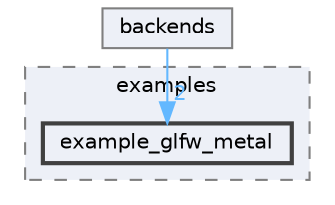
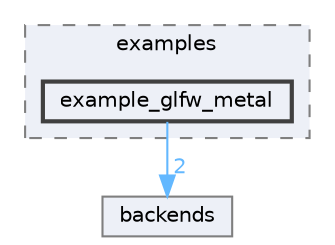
(167, 81) -> (167, 151)
